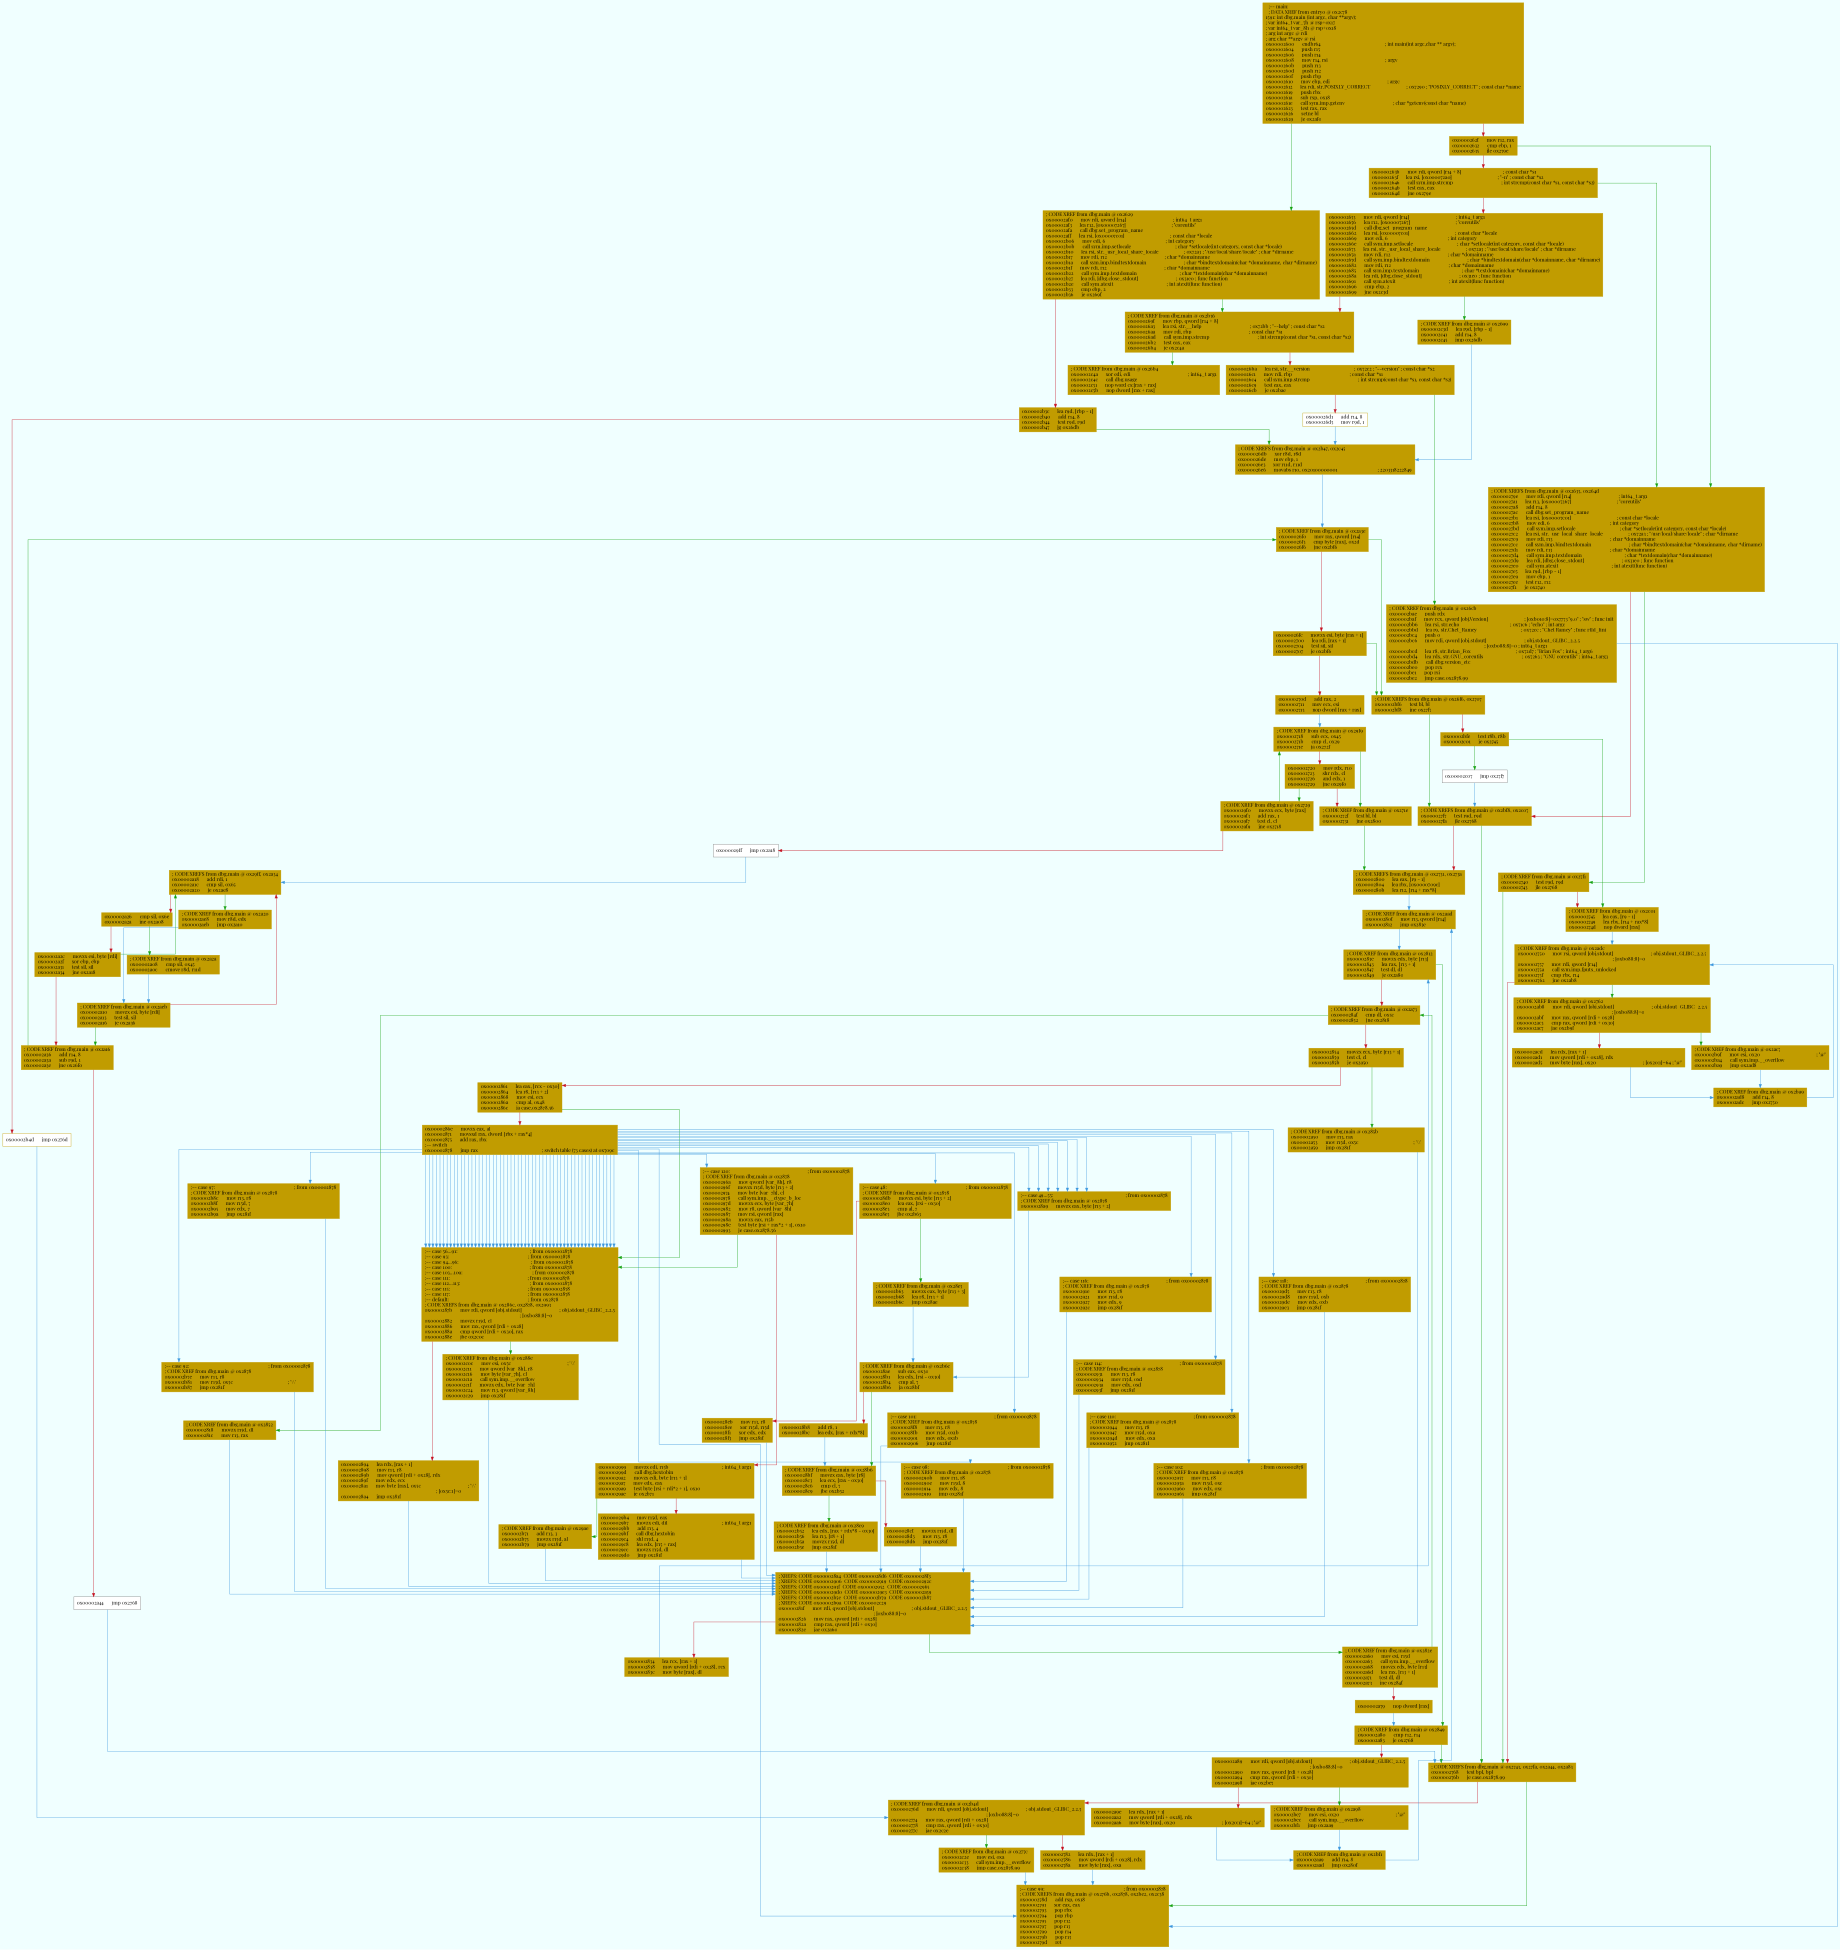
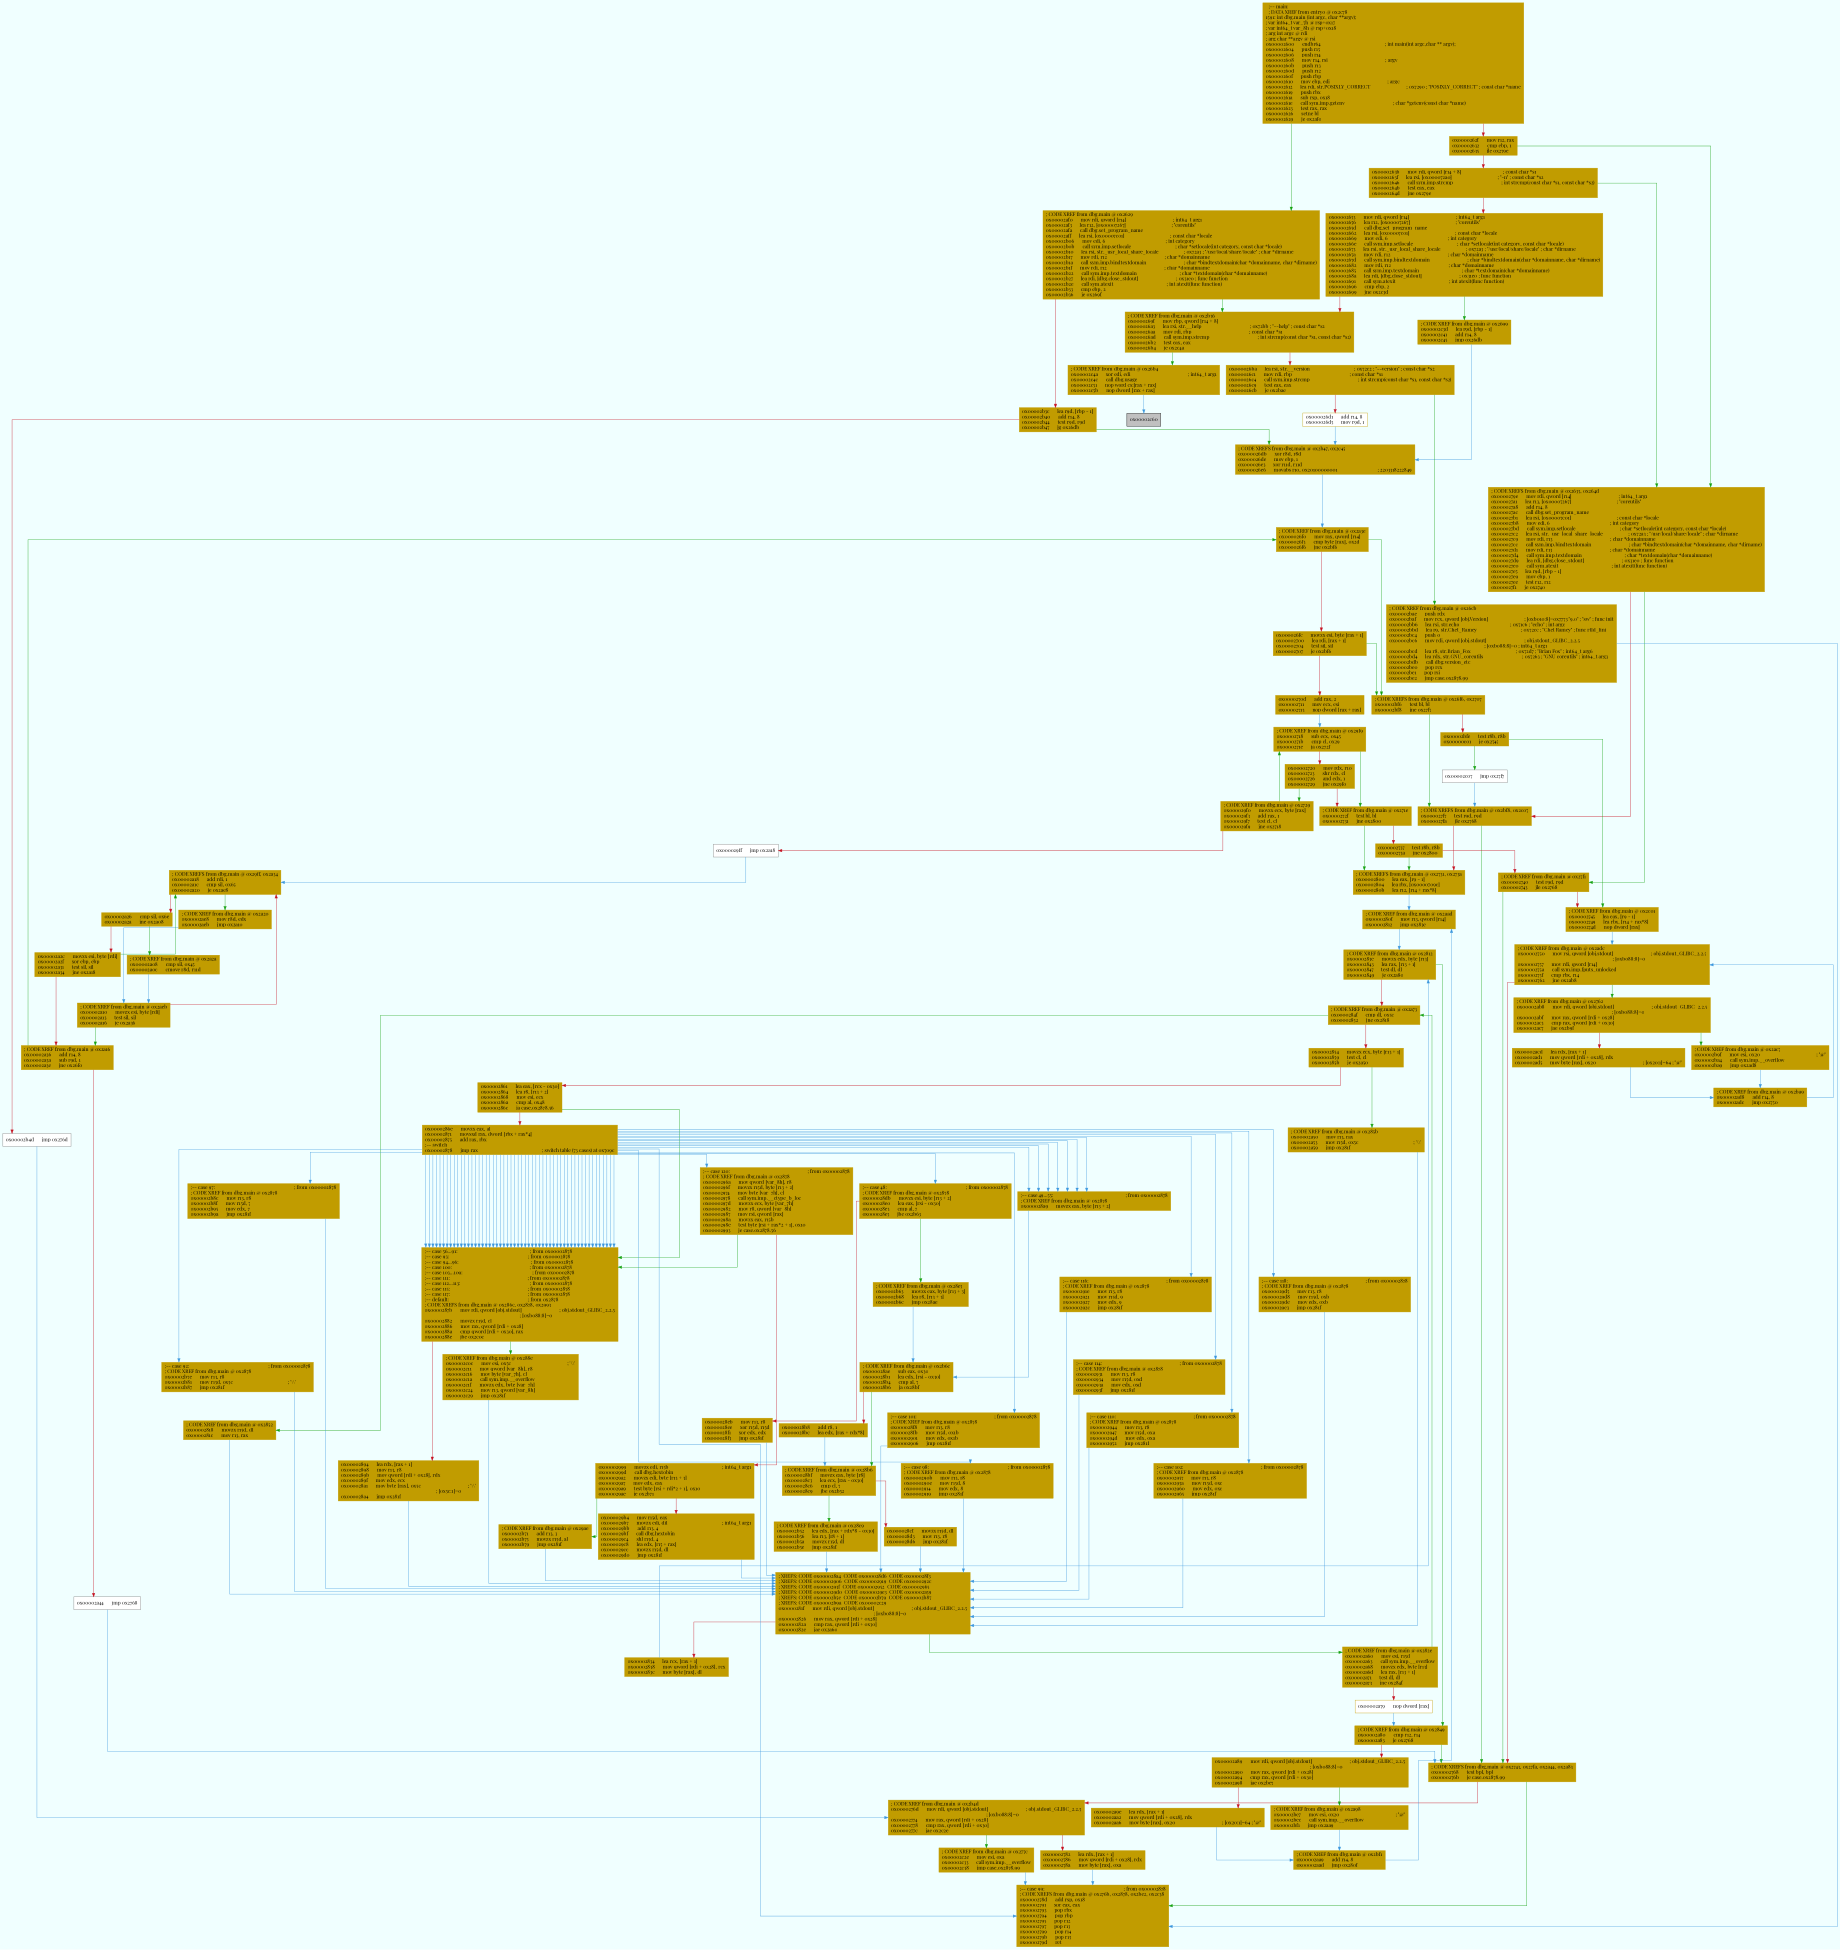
none -> (1144, 420)
(1475, 739) -> (1475, 739)
none -> (1409, 851)
(37, 1140) -> (37, 1140)
(1394, 1707) -> (1394, 1707)
